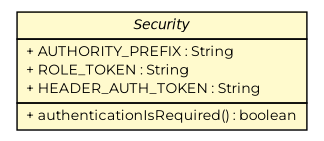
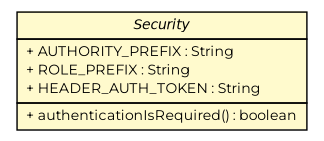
(108, 70) -> (109, 70)
